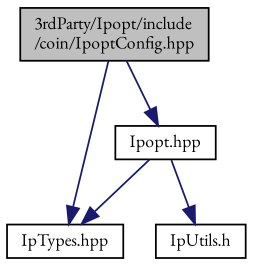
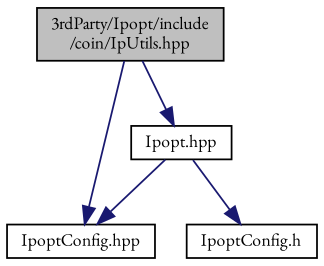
(114, 34) -> (130, 34)
(65, 241) -> (81, 241)
(201, 241) -> (252, 241)
